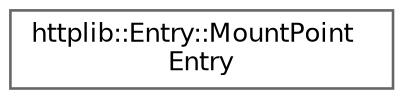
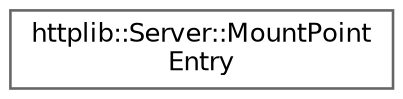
(202, 49) -> (202, 49)
